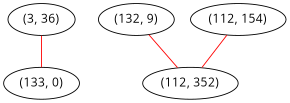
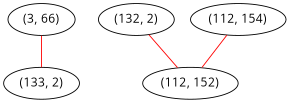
(42, 19) -> (42, 19)
(136, 19) -> (136, 19)
(42, 83) -> (42, 83)
(190, 83) -> (190, 83)
